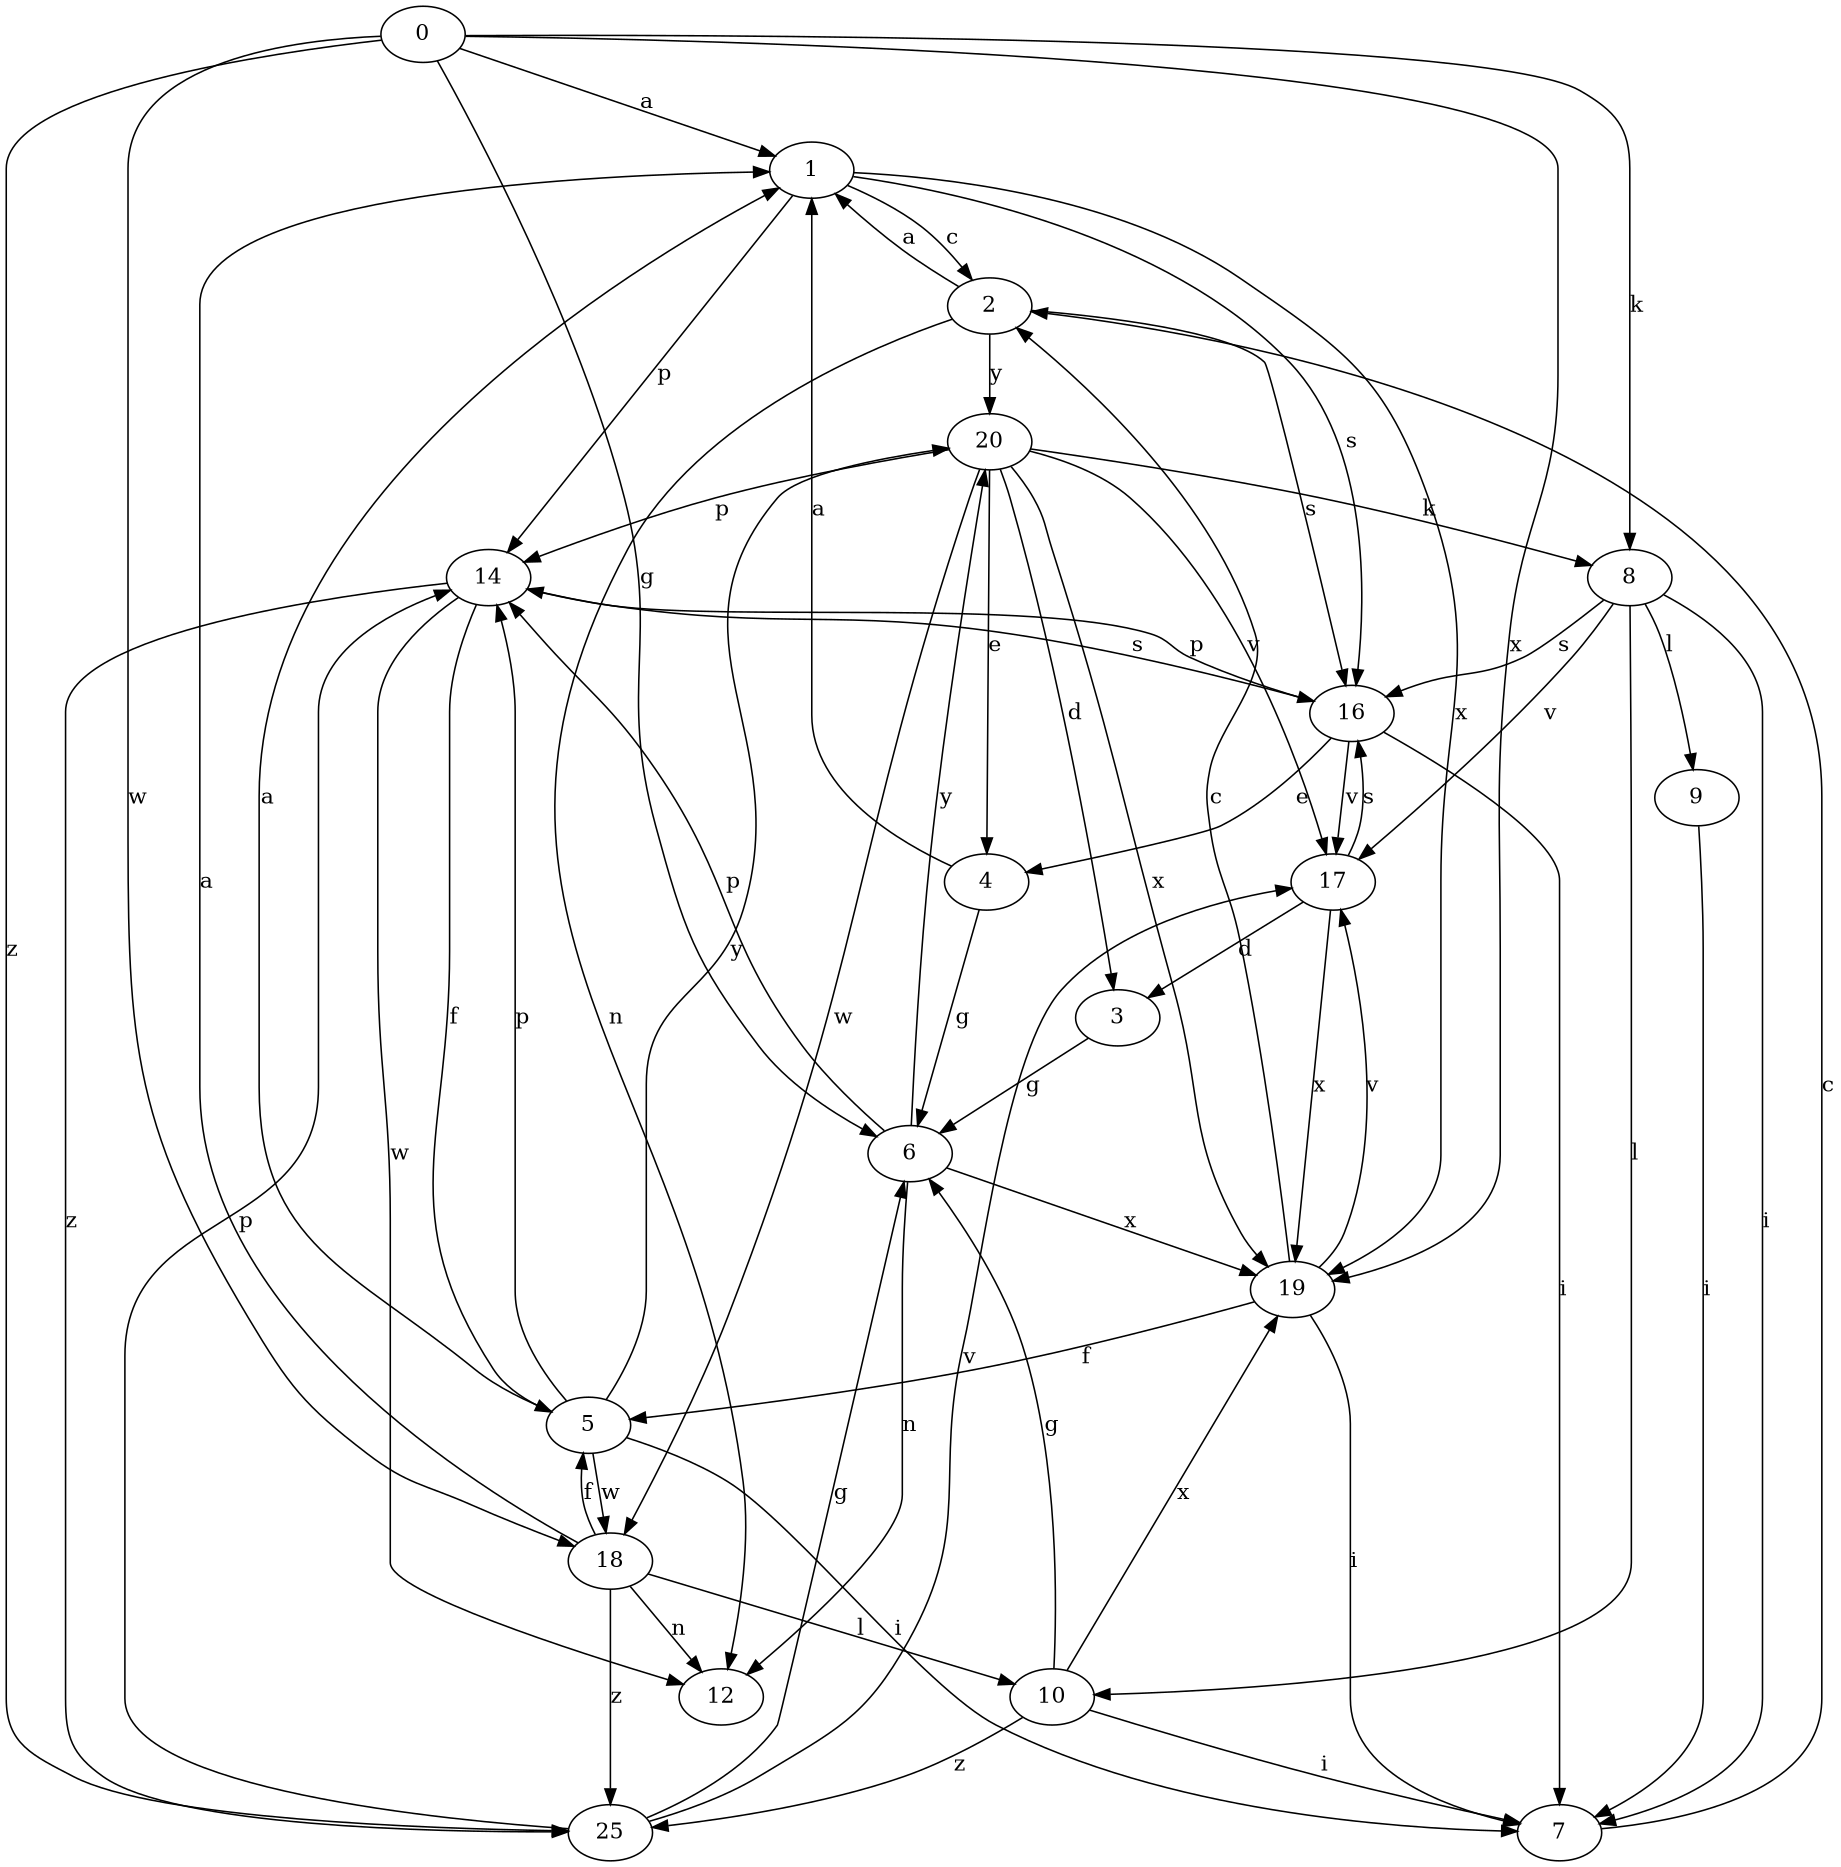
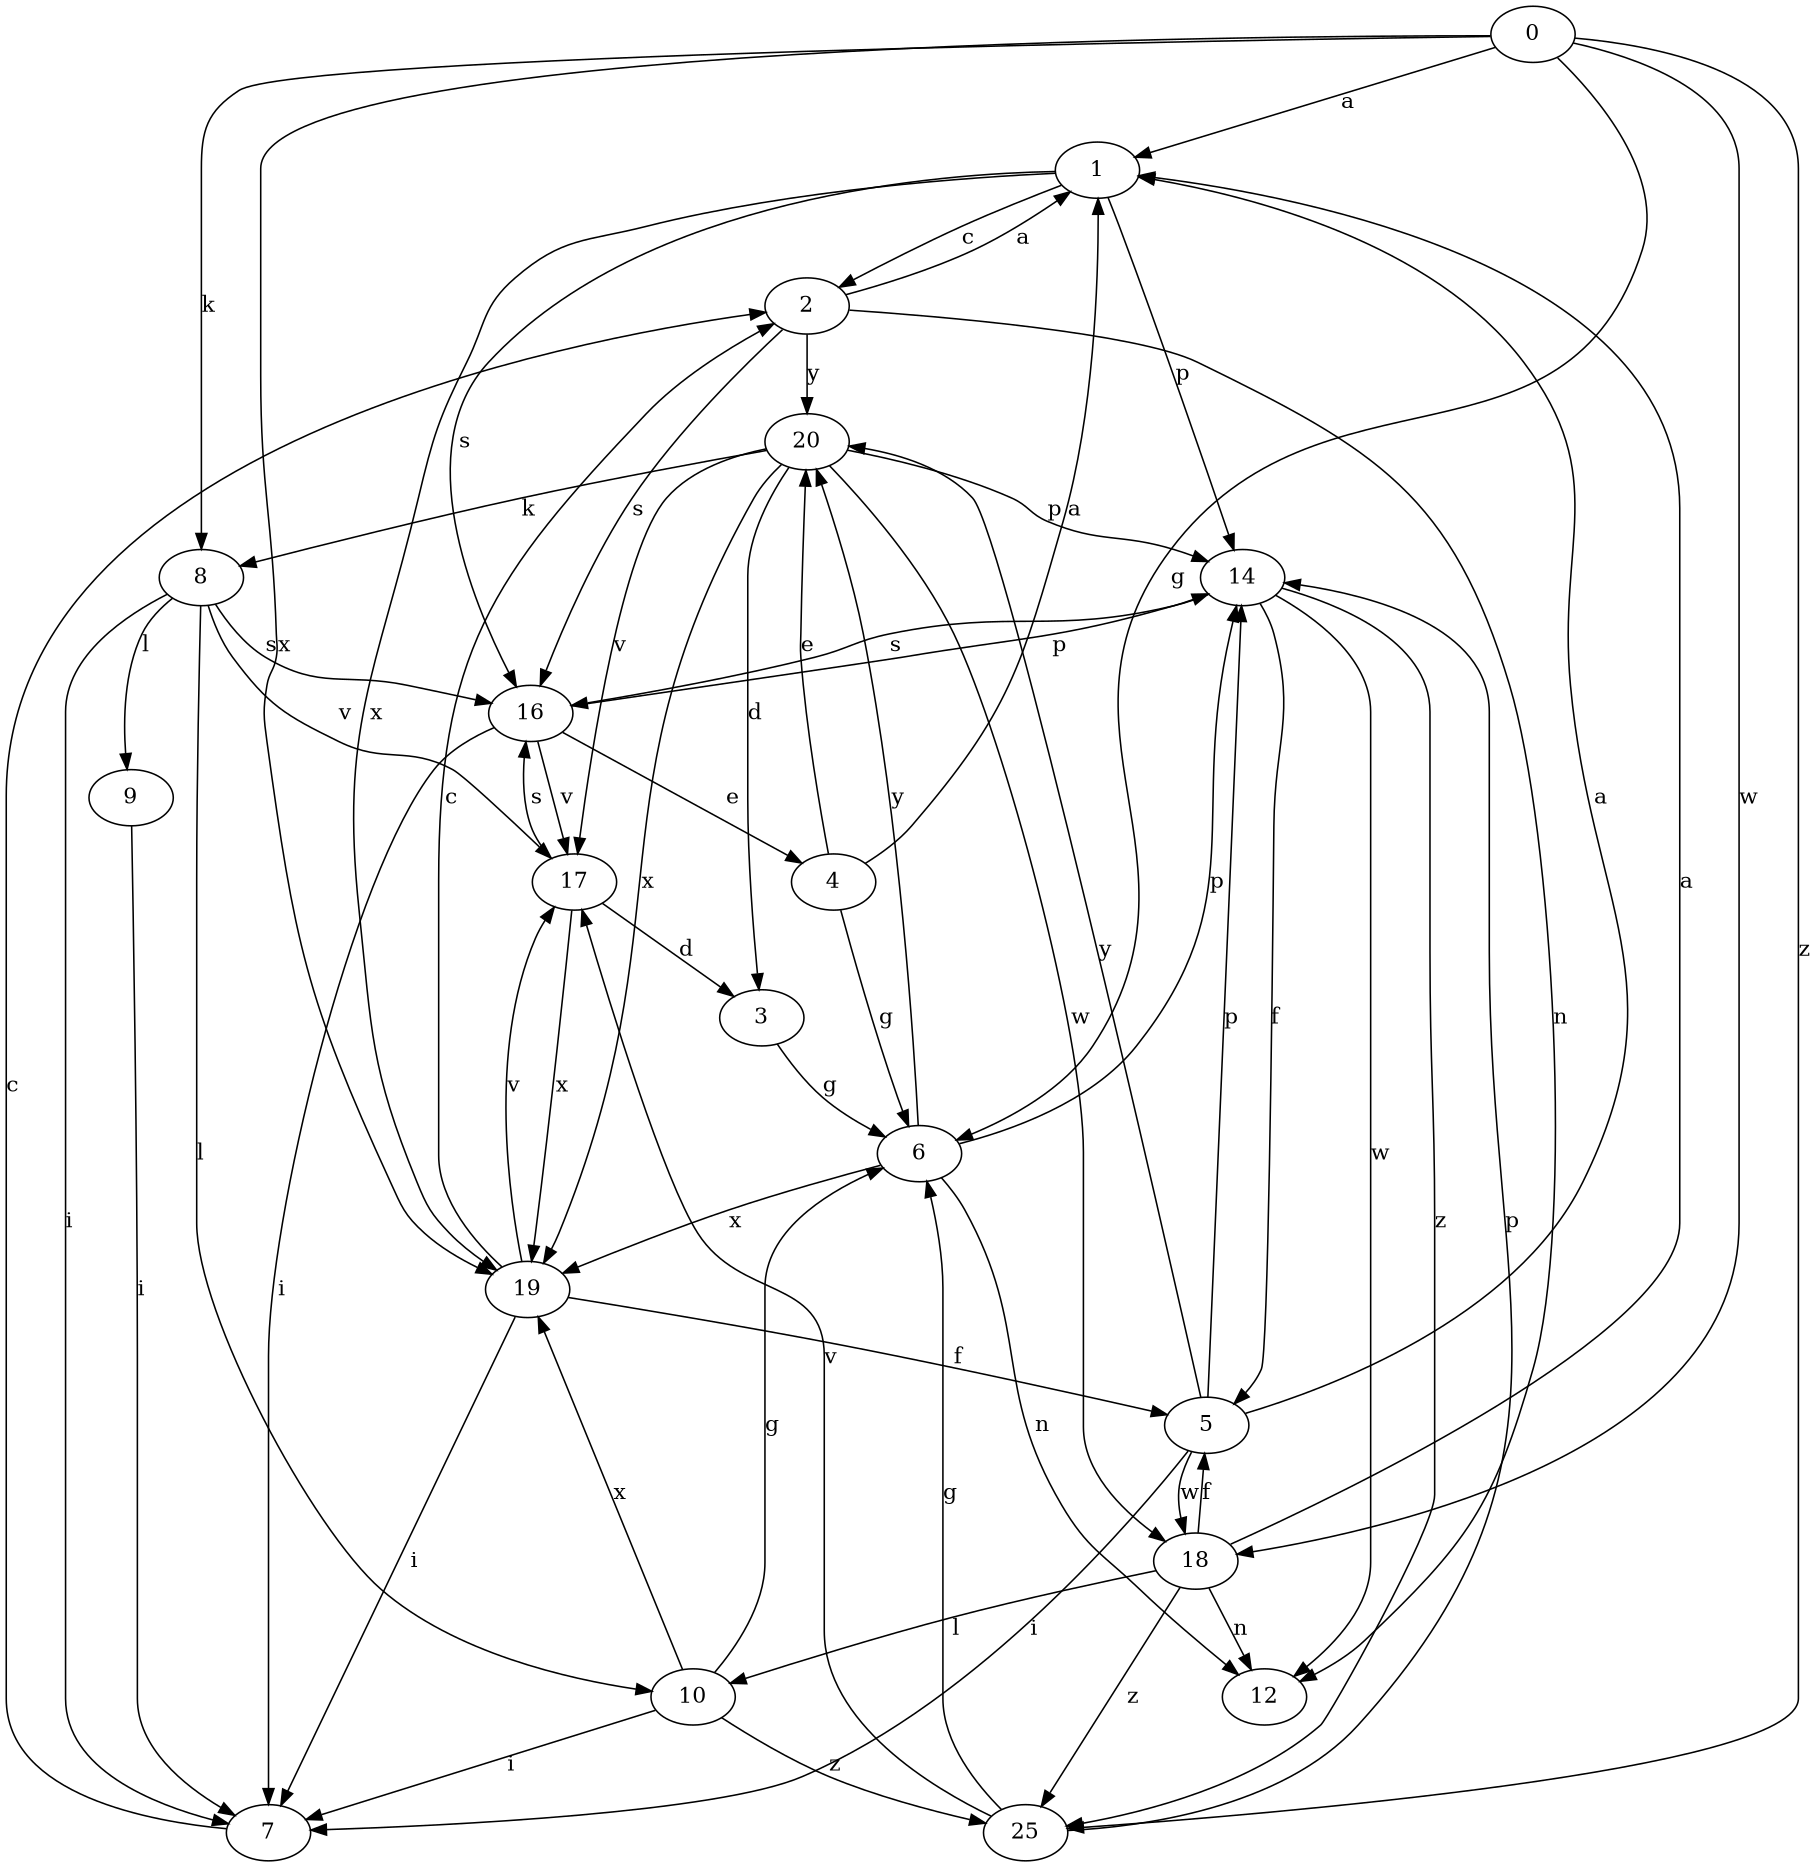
(988, 654) -> (804, 689)
